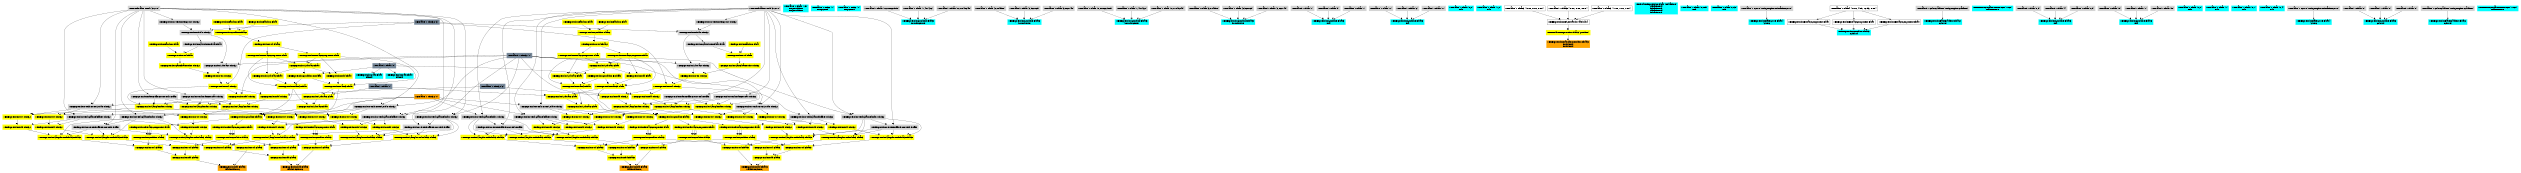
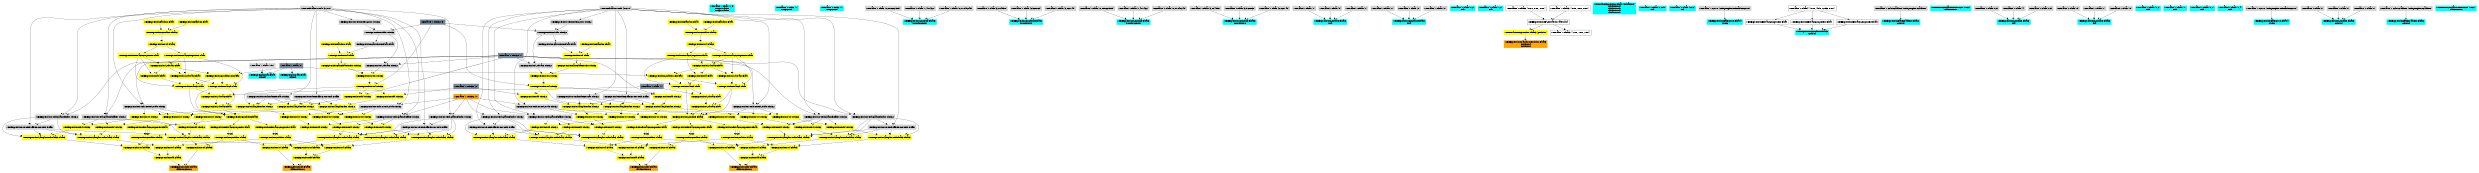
(1591, 15) -> (1559, 27)
none -> (262, 66)
